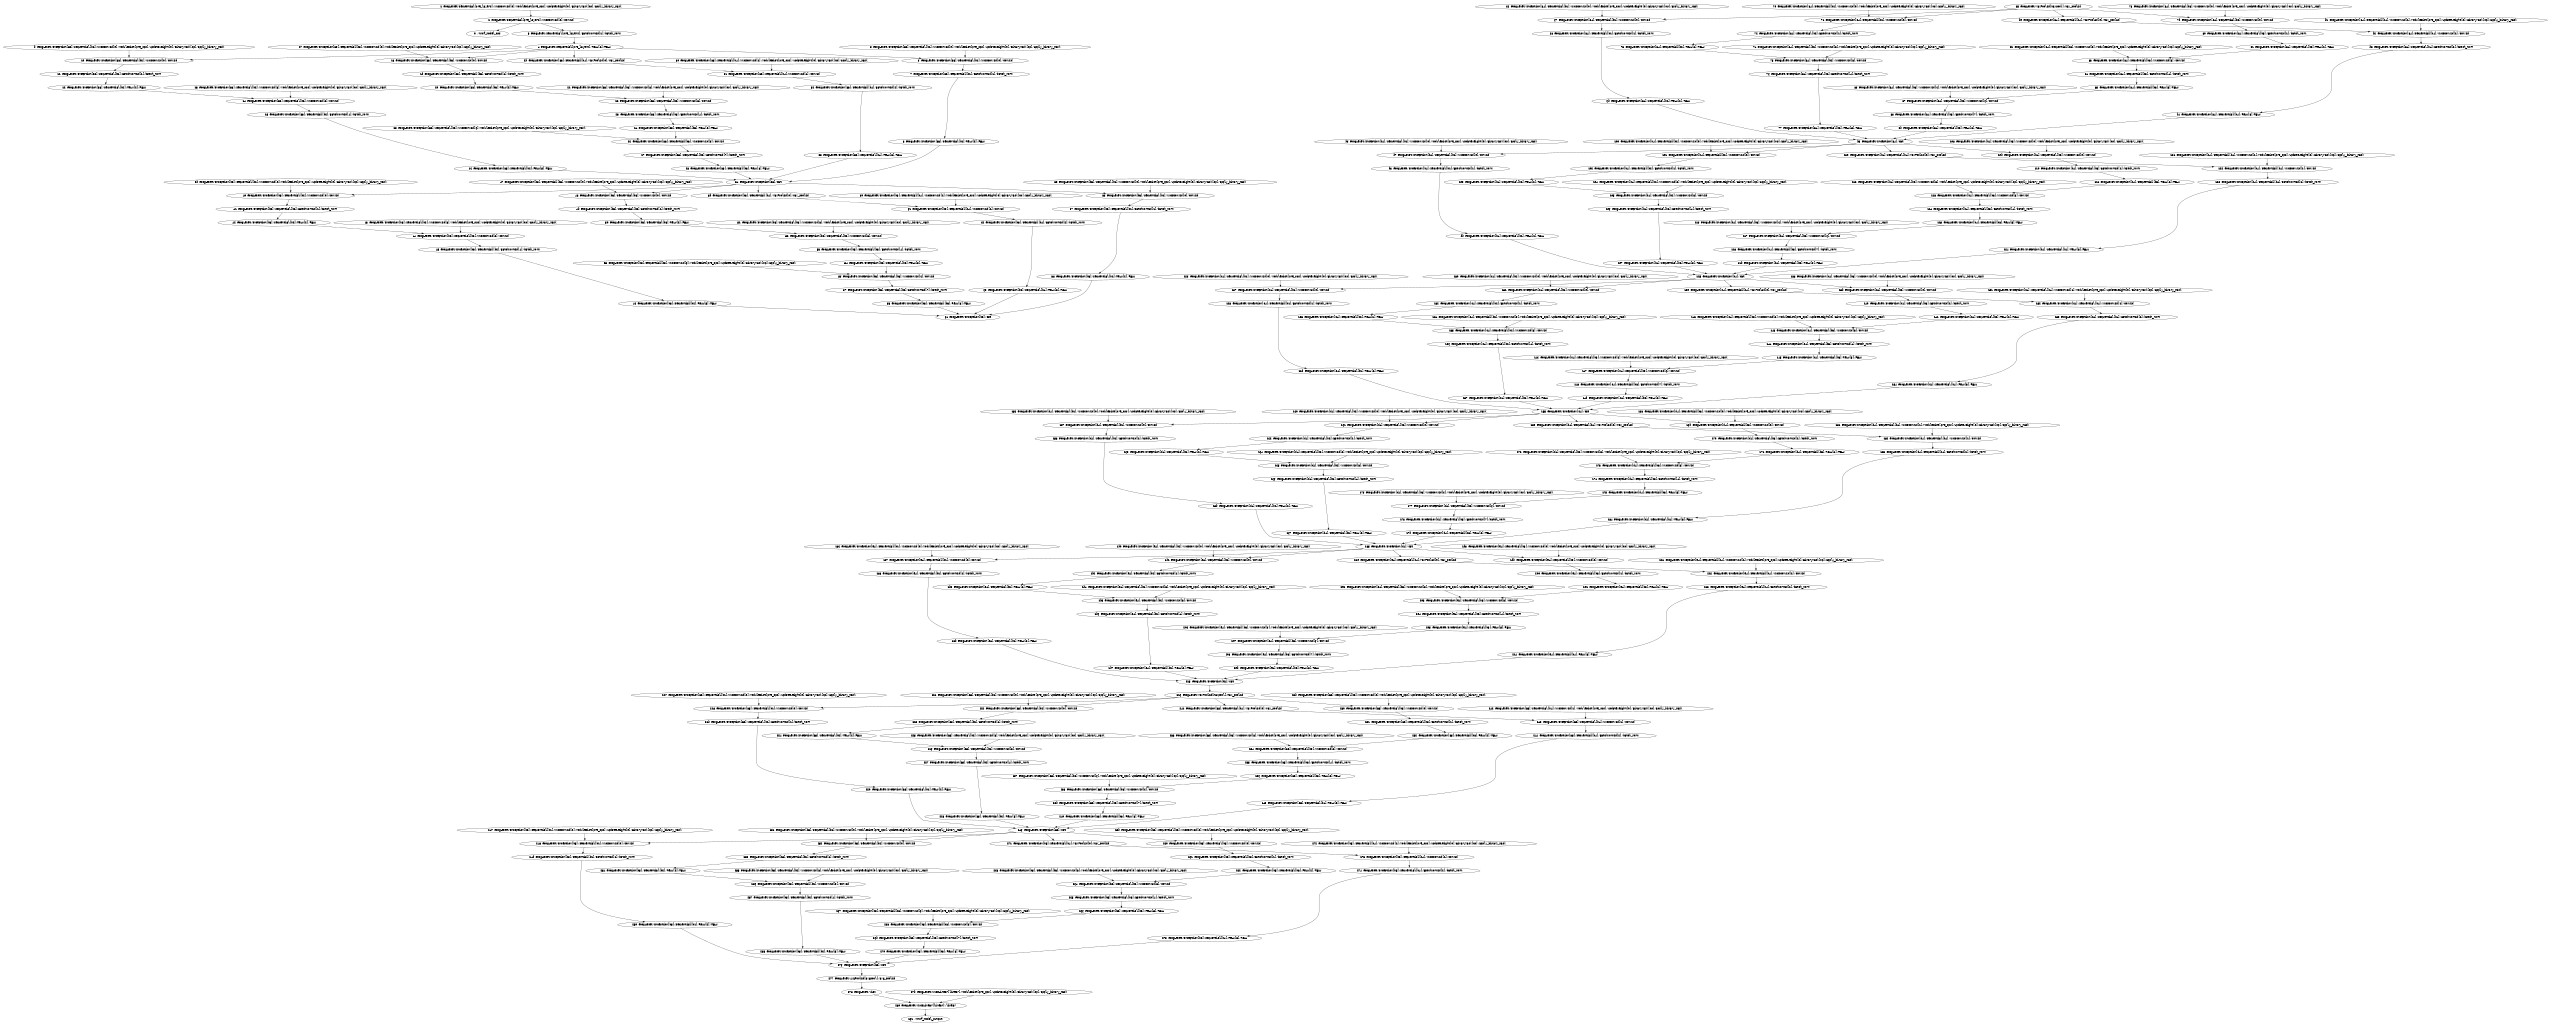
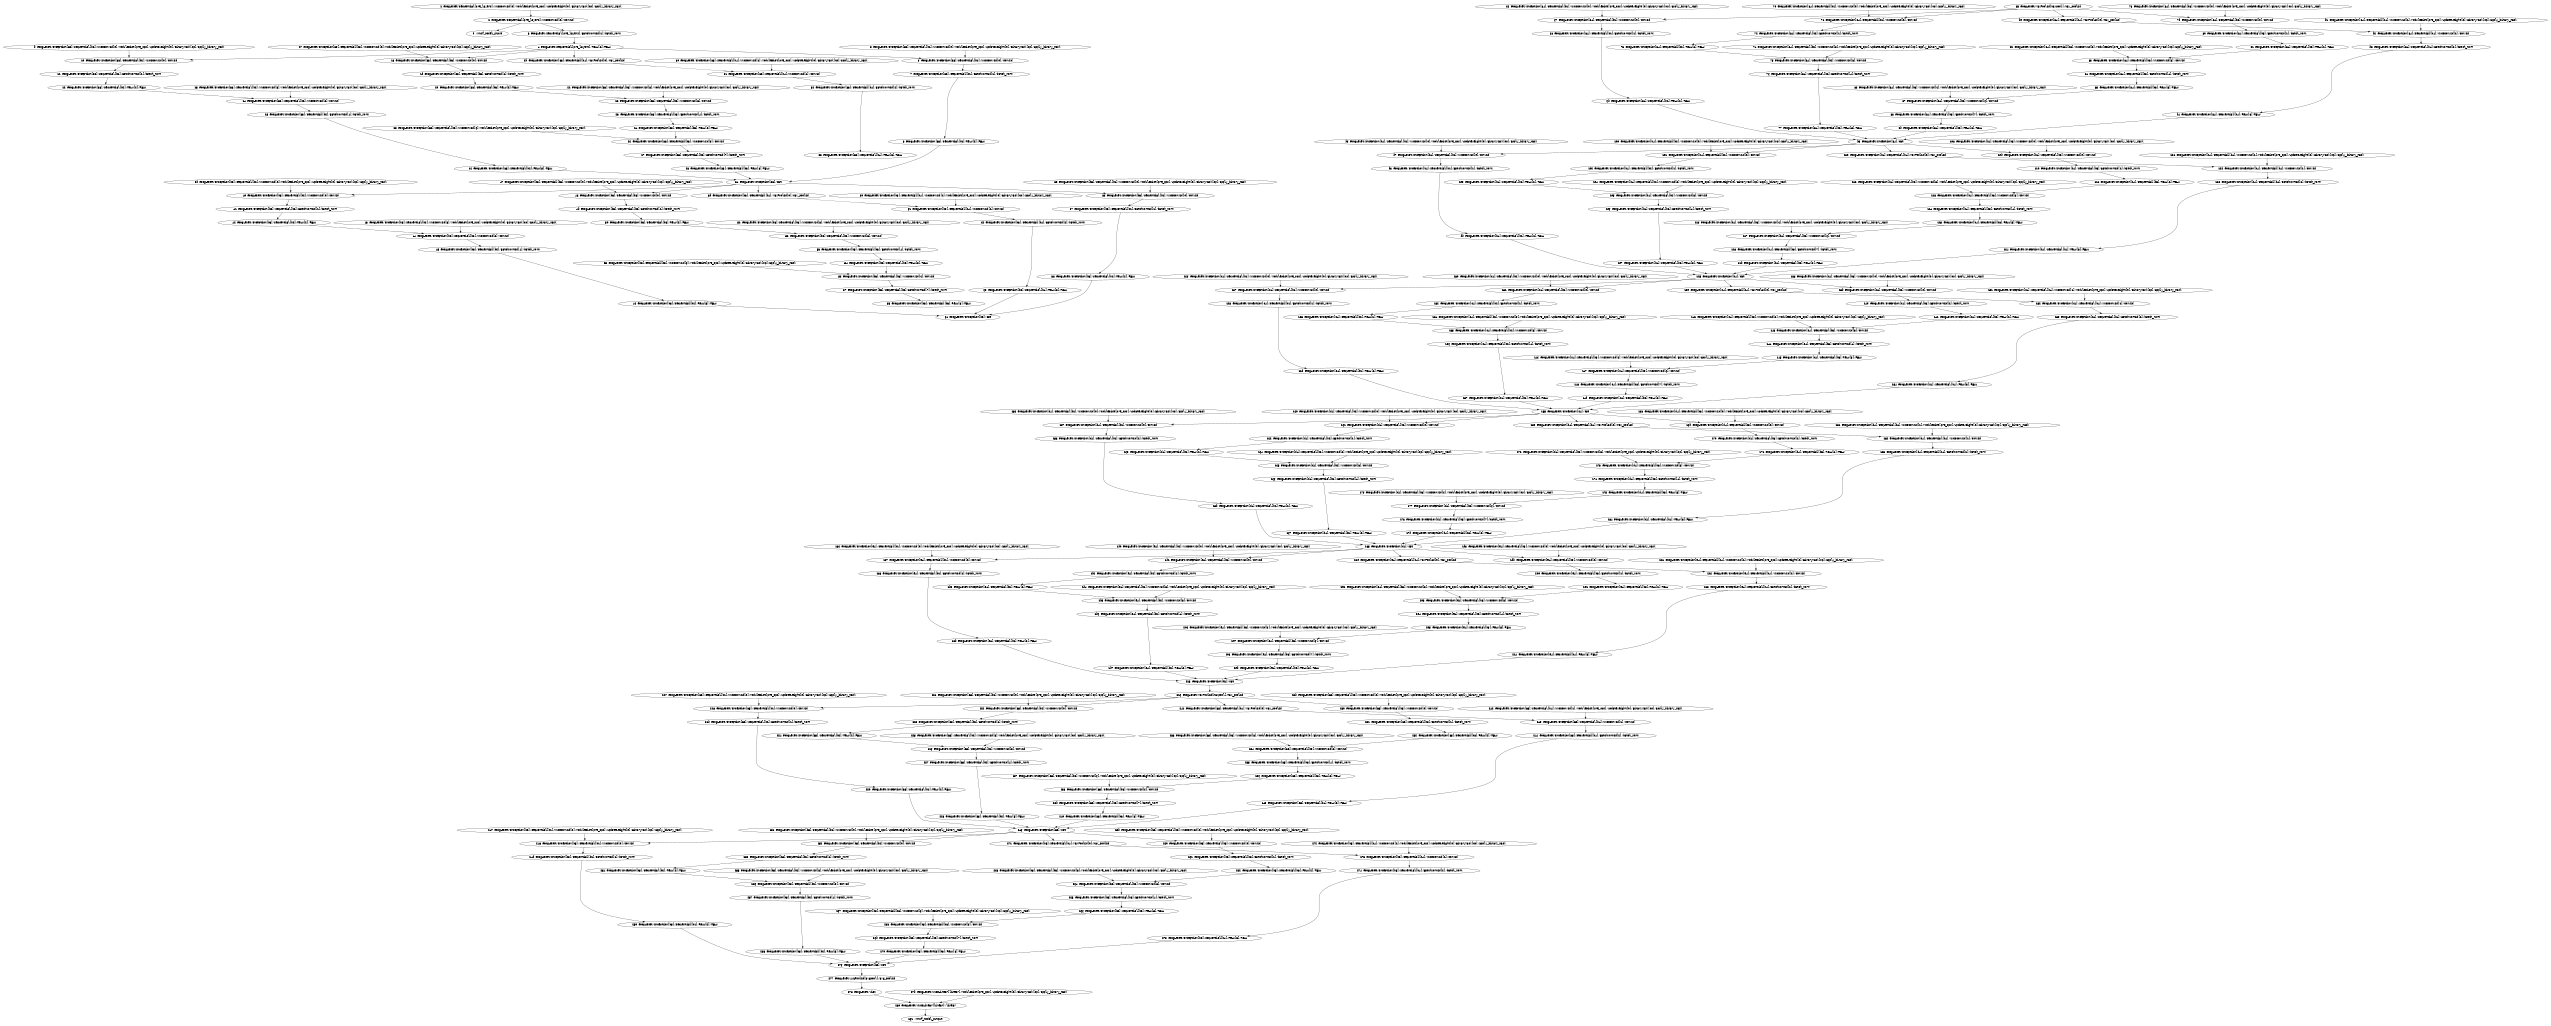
(487, 34) -> (487, 34)
(810, 169) -> none
(948, 310) -> none
